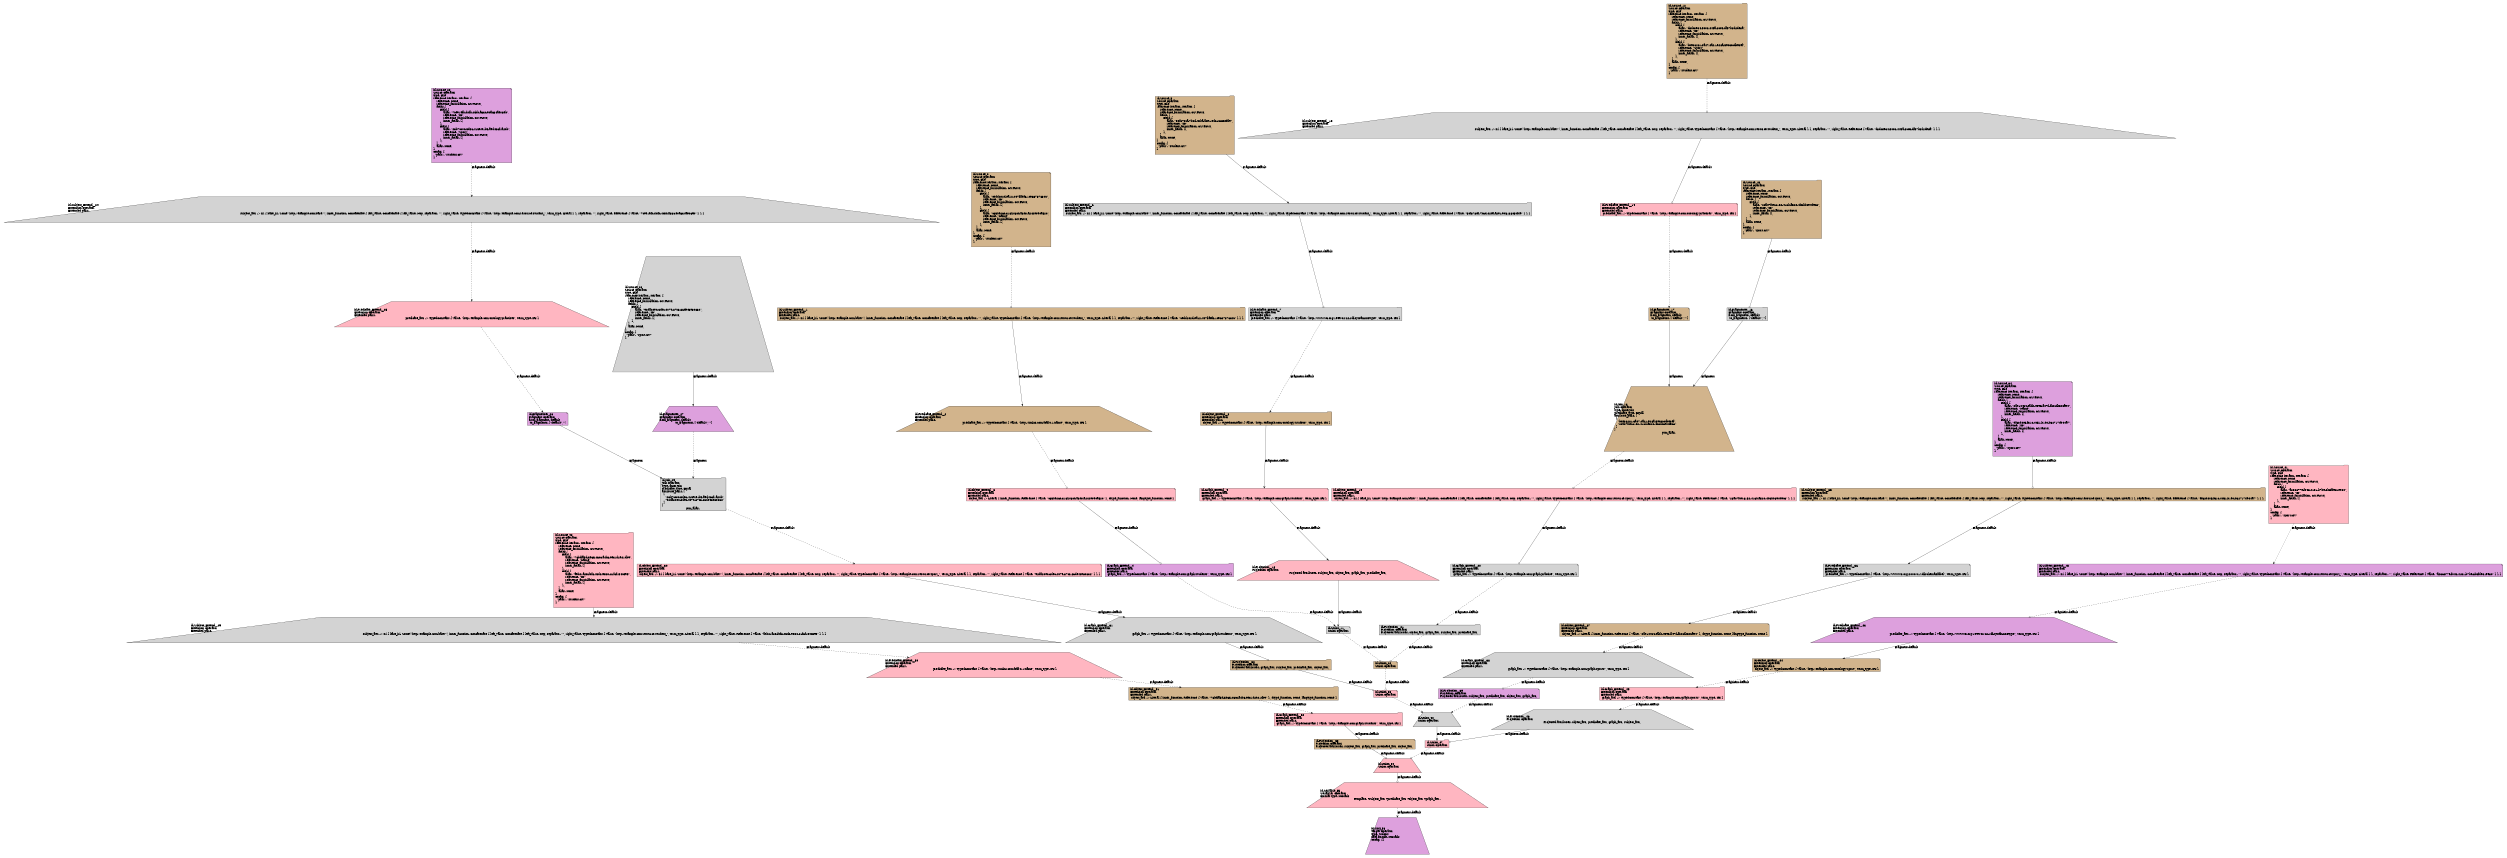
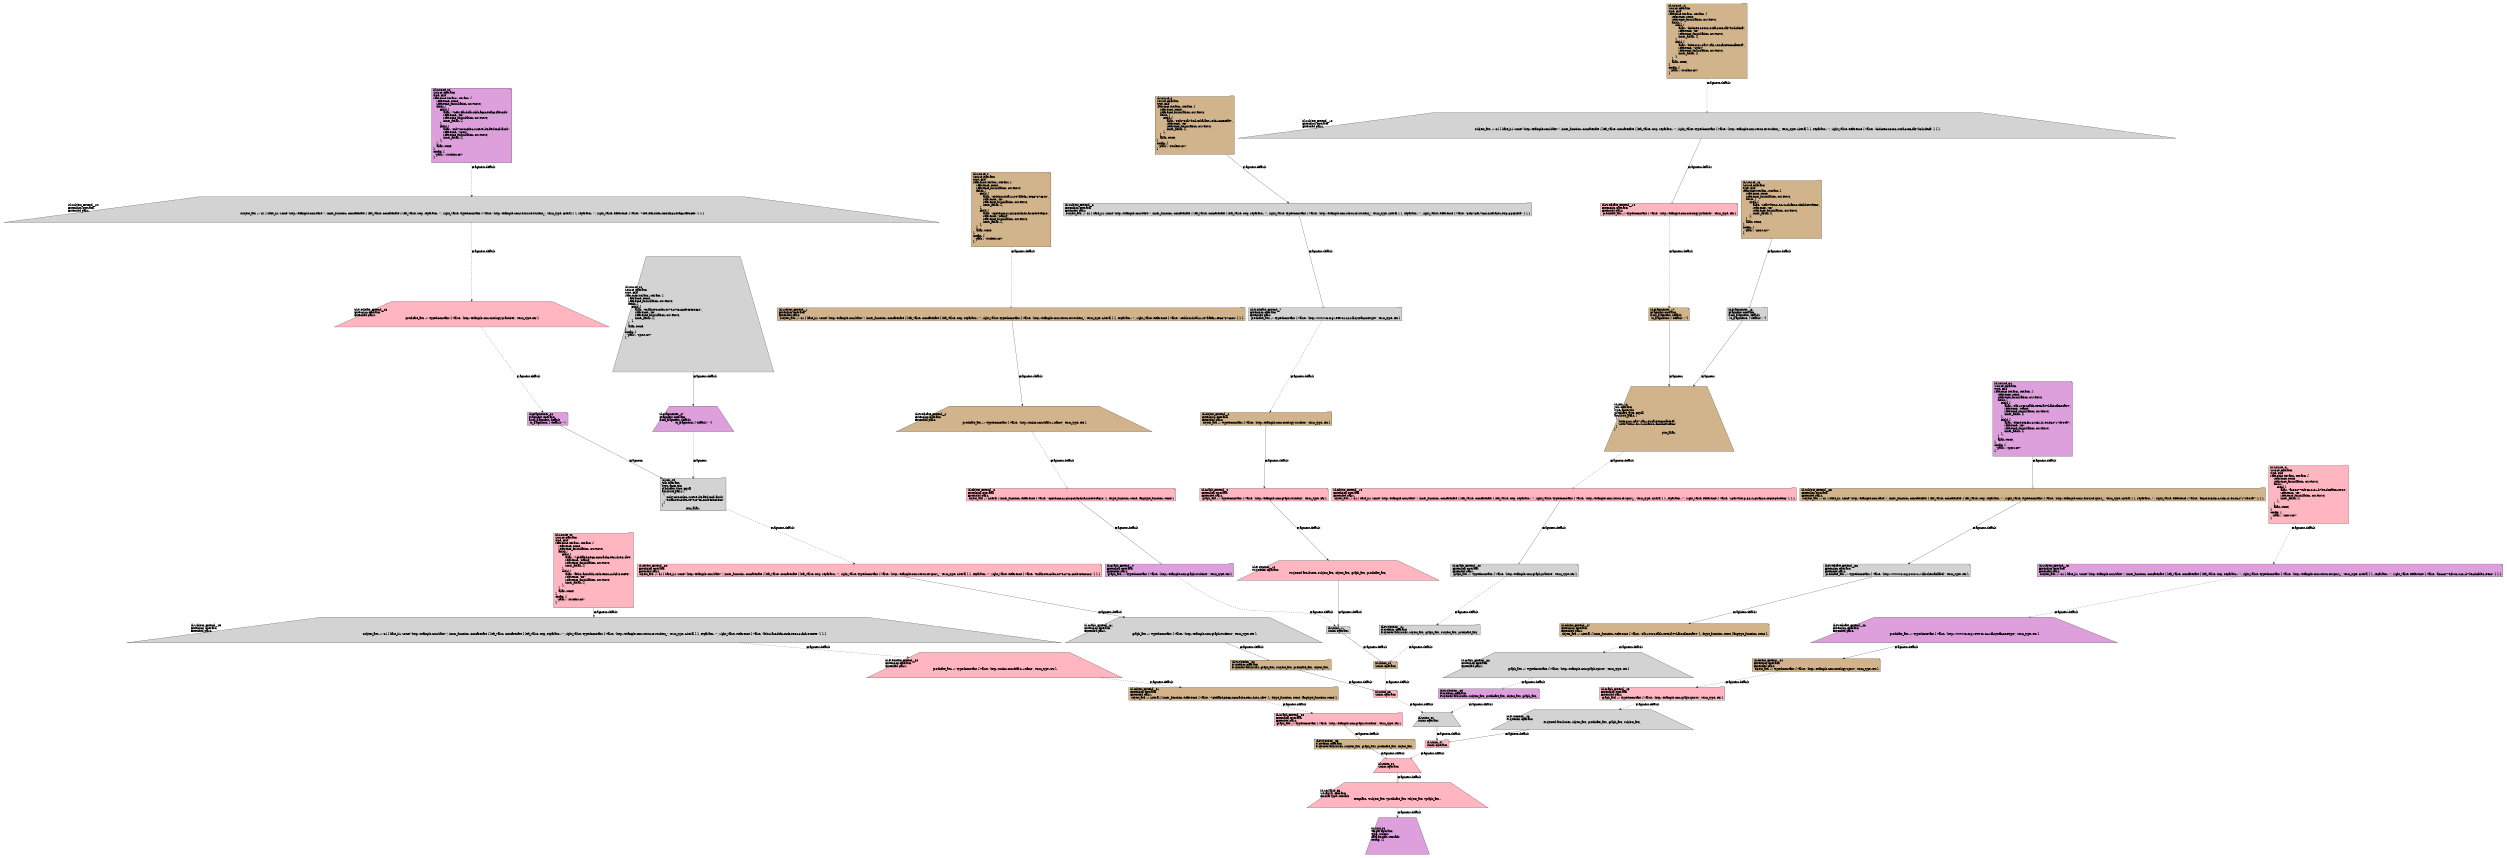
(1361, 647) -> (1361, 647)
(1386, 694) -> (1386, 694)
